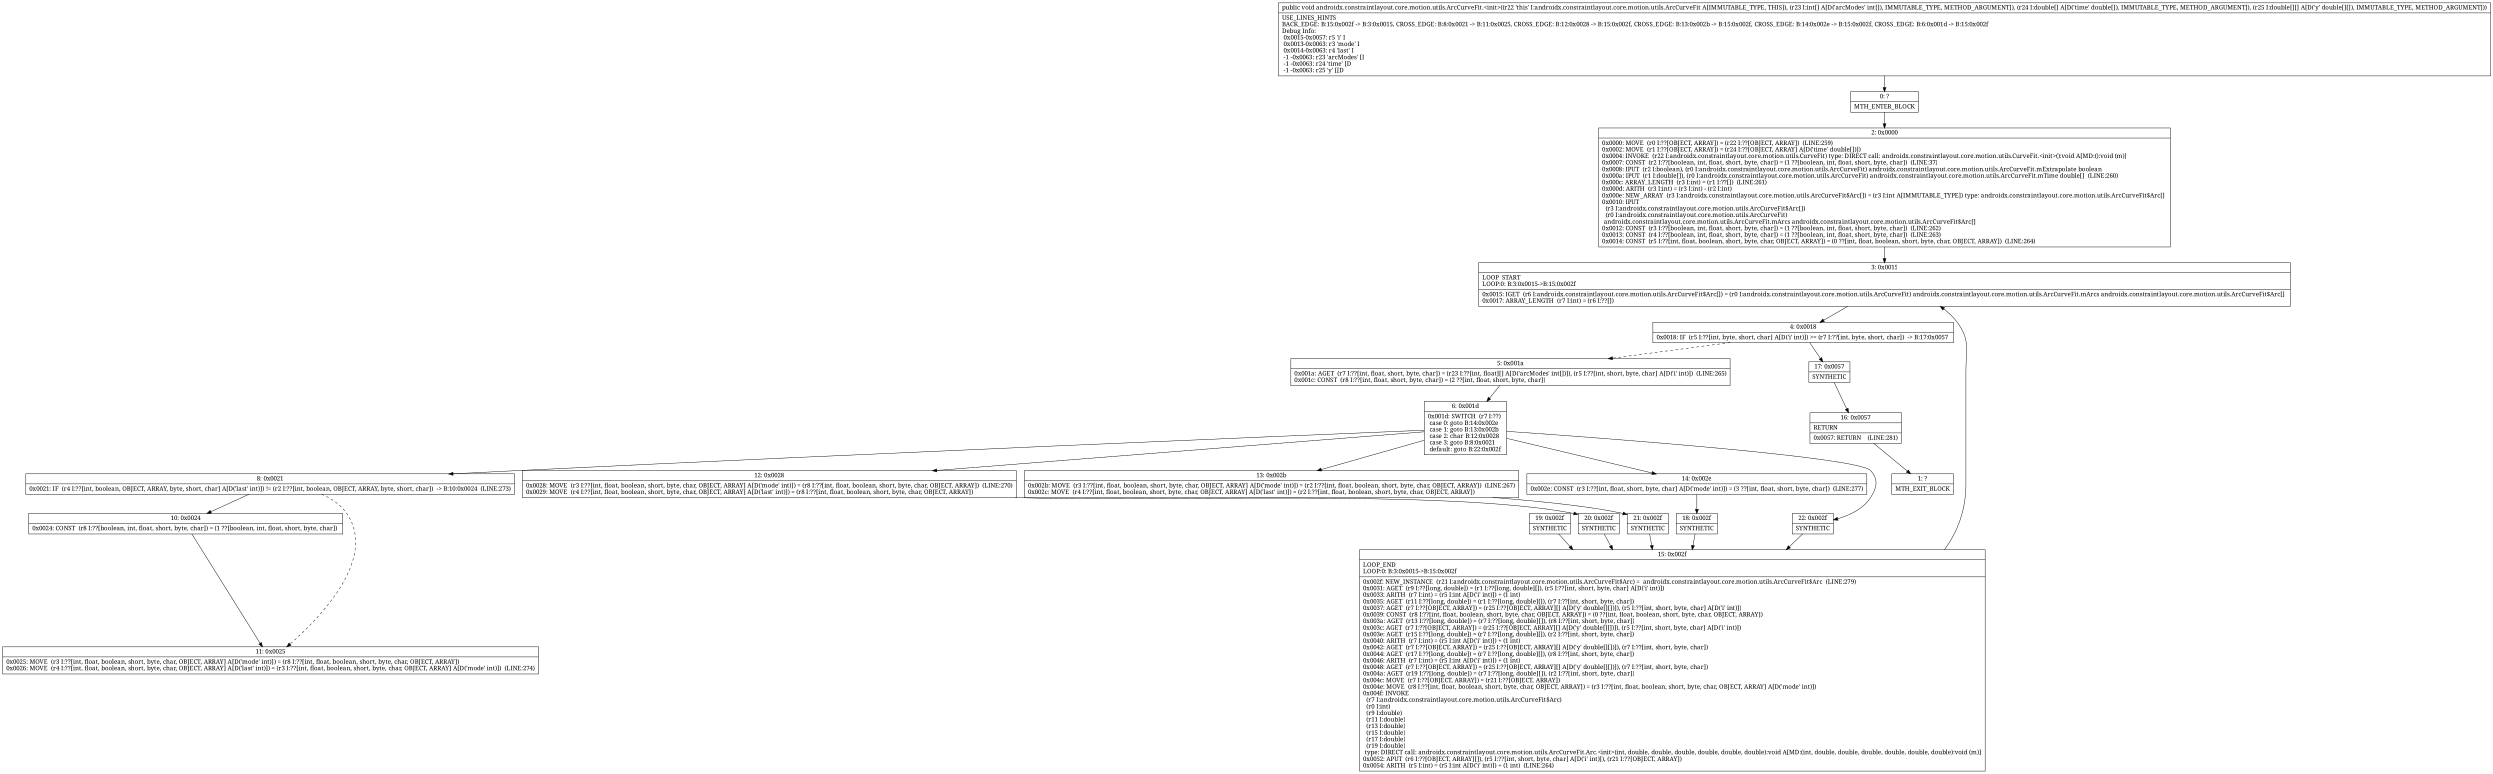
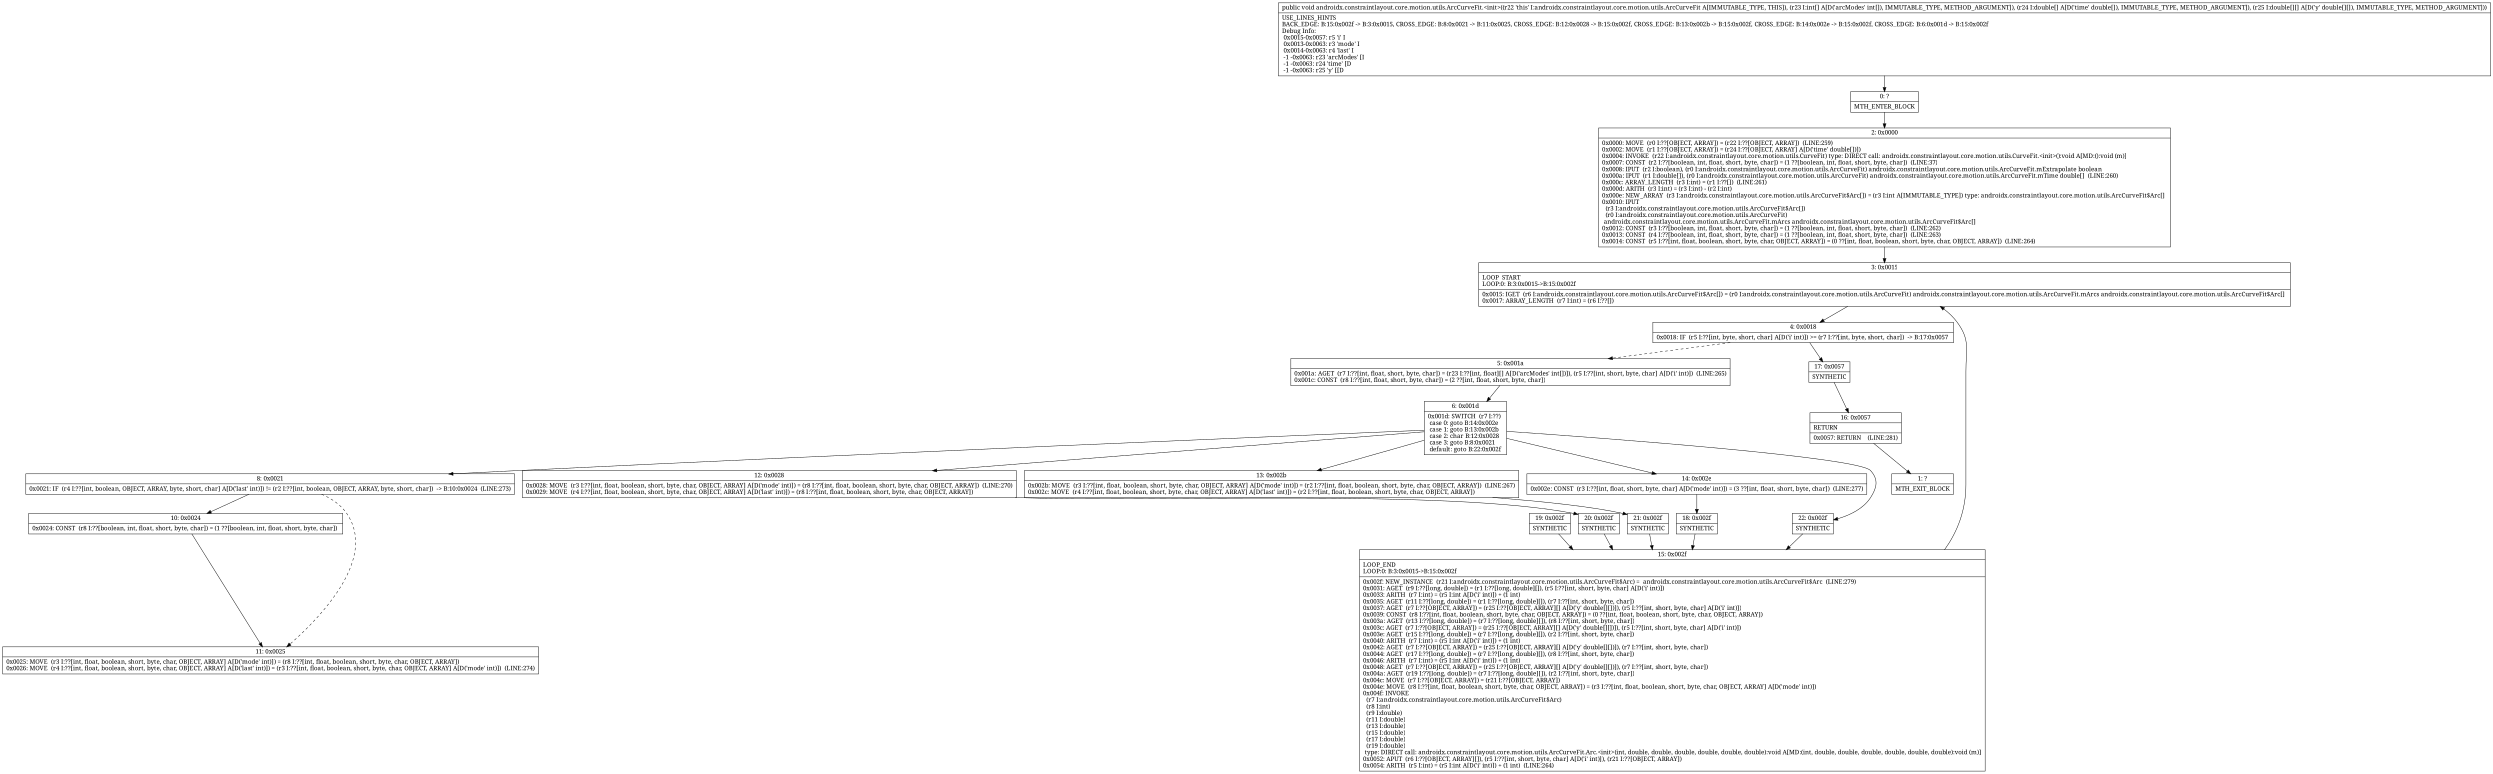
(1377, 707) -> (1377, 707)
